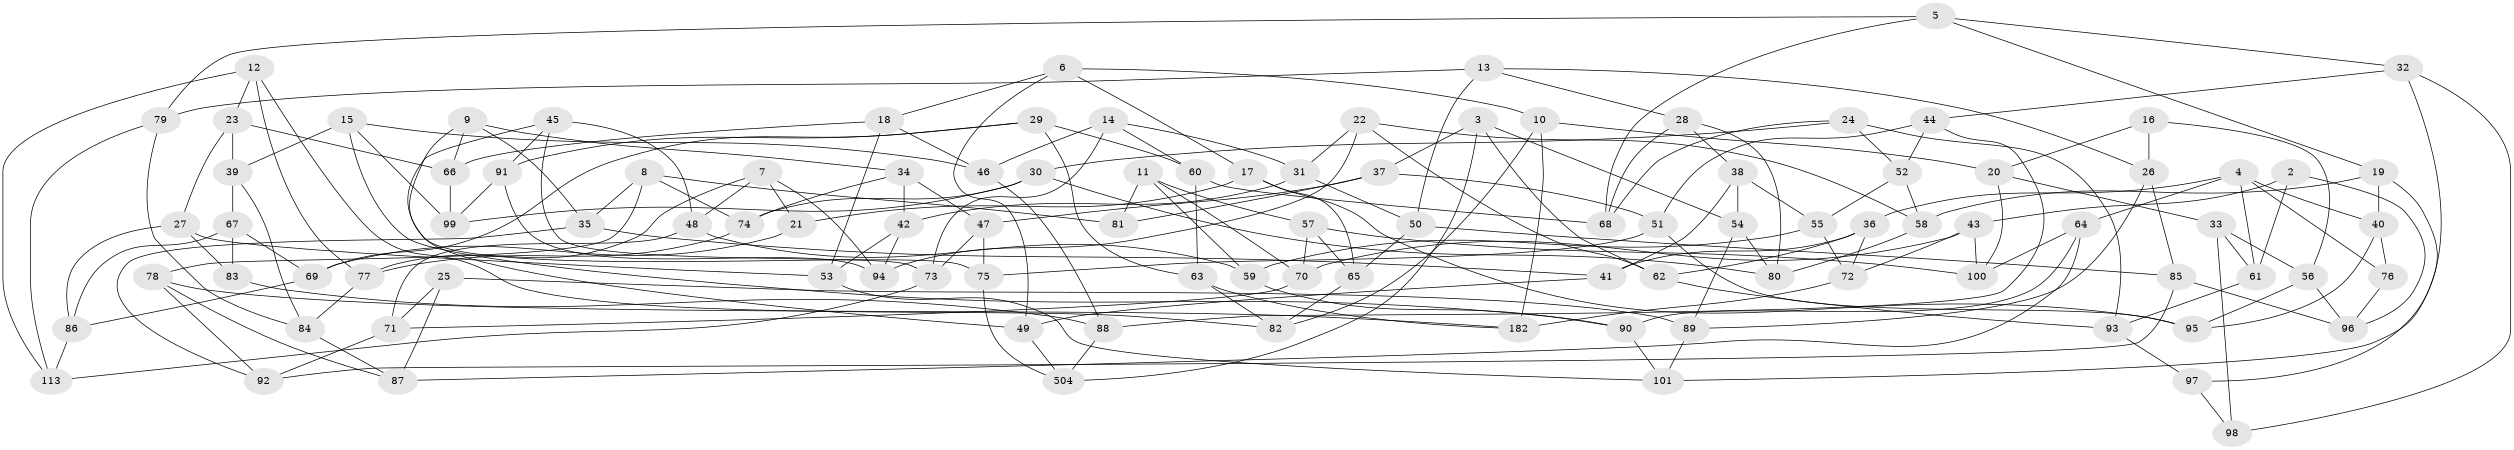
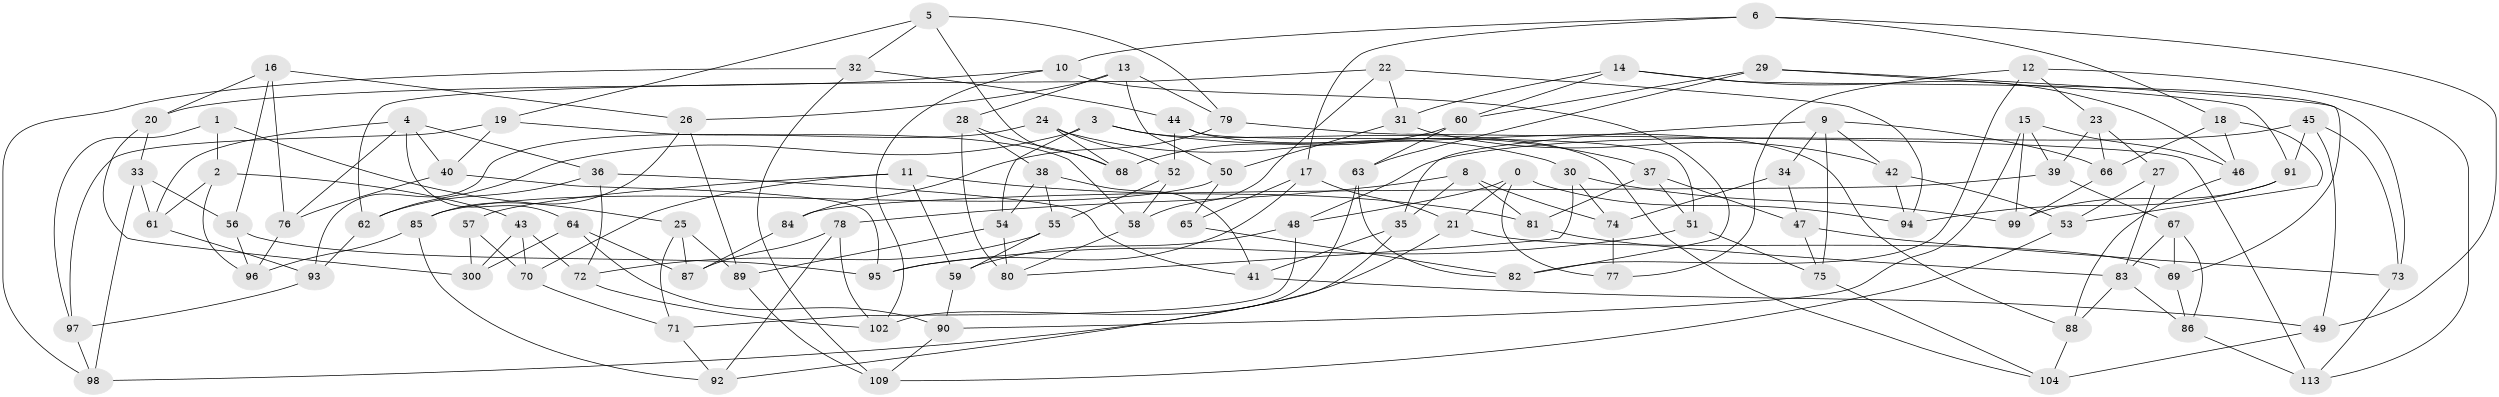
none -> (218, 120)
none -> (278, 150)
(763, 173) -> (1518, 173)
(904, 194) -> (1859, 146)
(91, 249) -> (2155, 303)
(1332, 251) -> none
none -> (1799, 257)
(1977, 277) -> (472, 277)
(333, 305) -> none
(1519, 329) -> (879, 329)
none -> (785, 356)
(1064, 381) -> (2050, 381)
(1663, 381) -> (879, 381)
